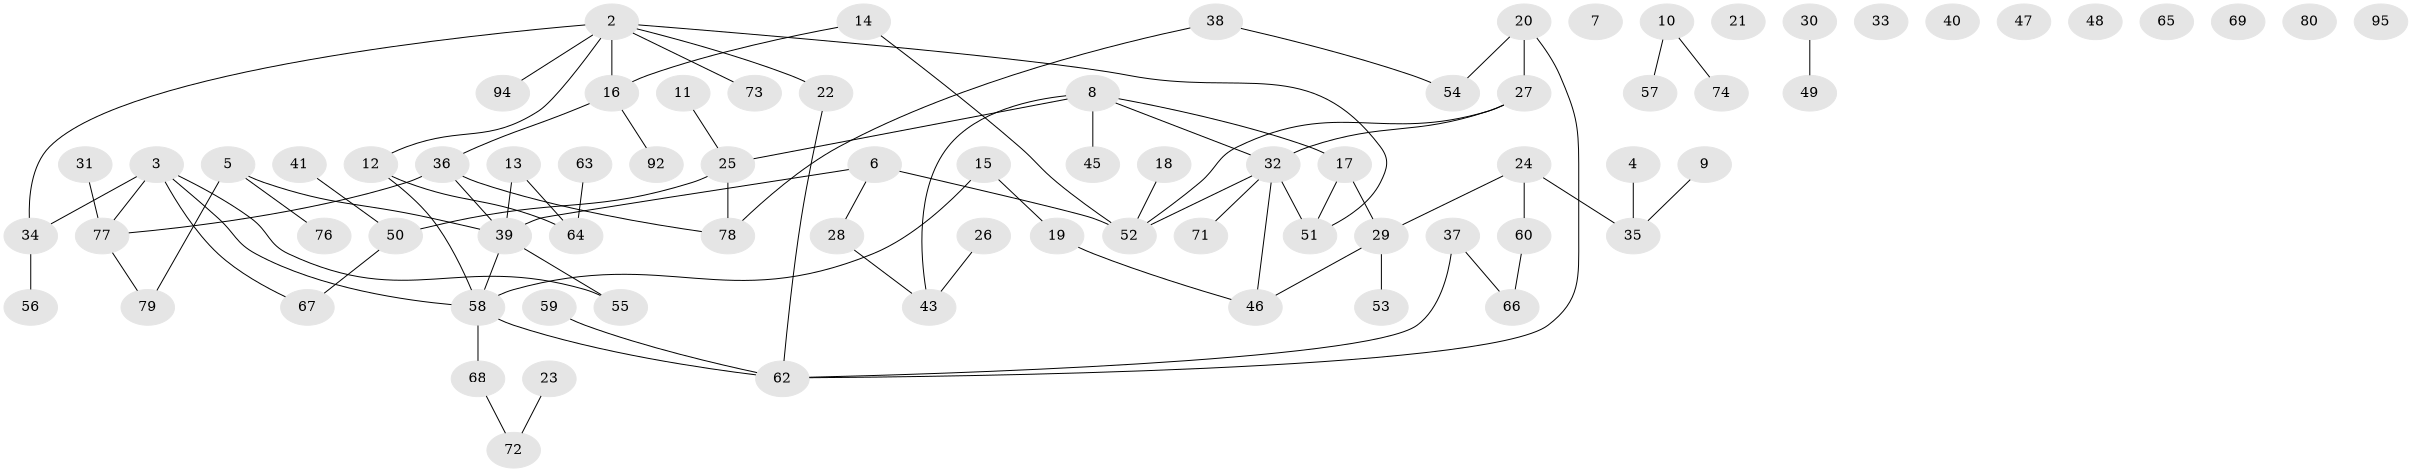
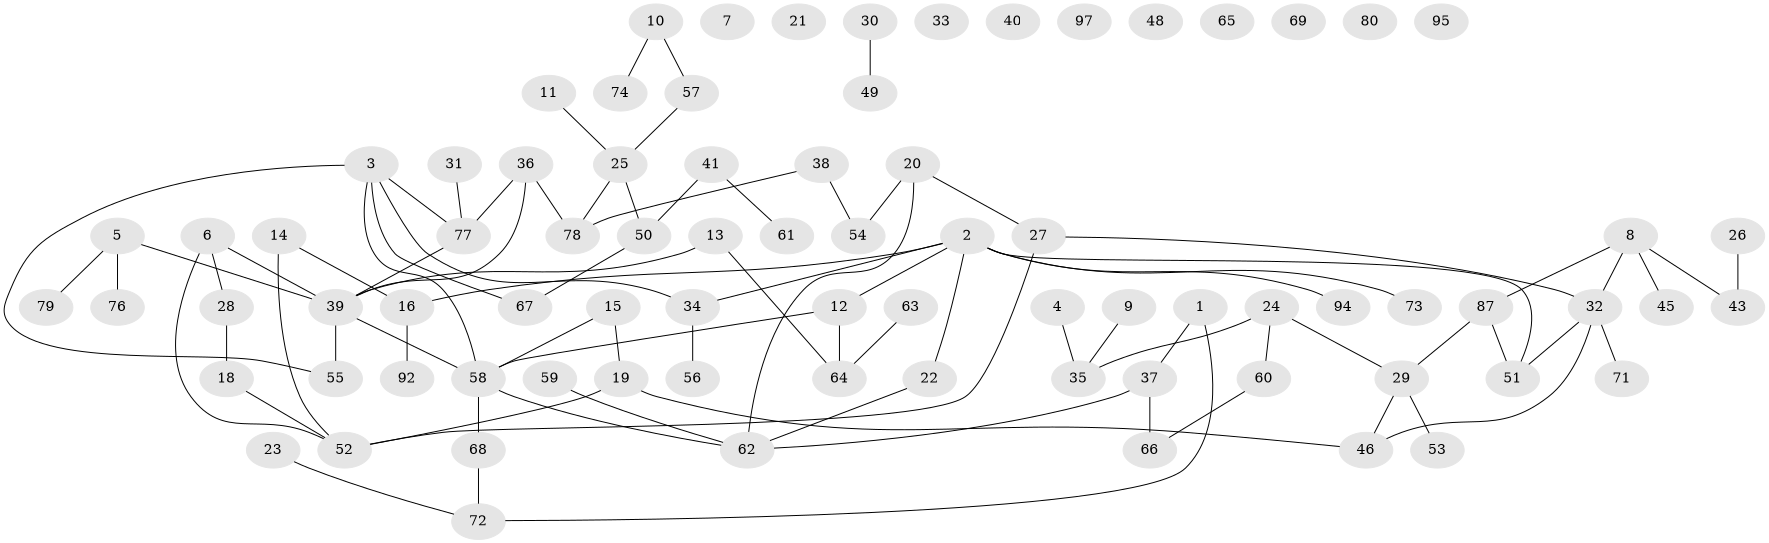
(2024, 22) -> (1084, 22)
(526, 128) -> none
(911, 129) -> (656, 129)
(1345, 165) -> (1486, 307)
(1201, 200) -> (487, 421)
none -> (787, 236)
(125, 272) -> (391, 276)
(883, 272) -> (227, 343)
none -> (1200, 307)
